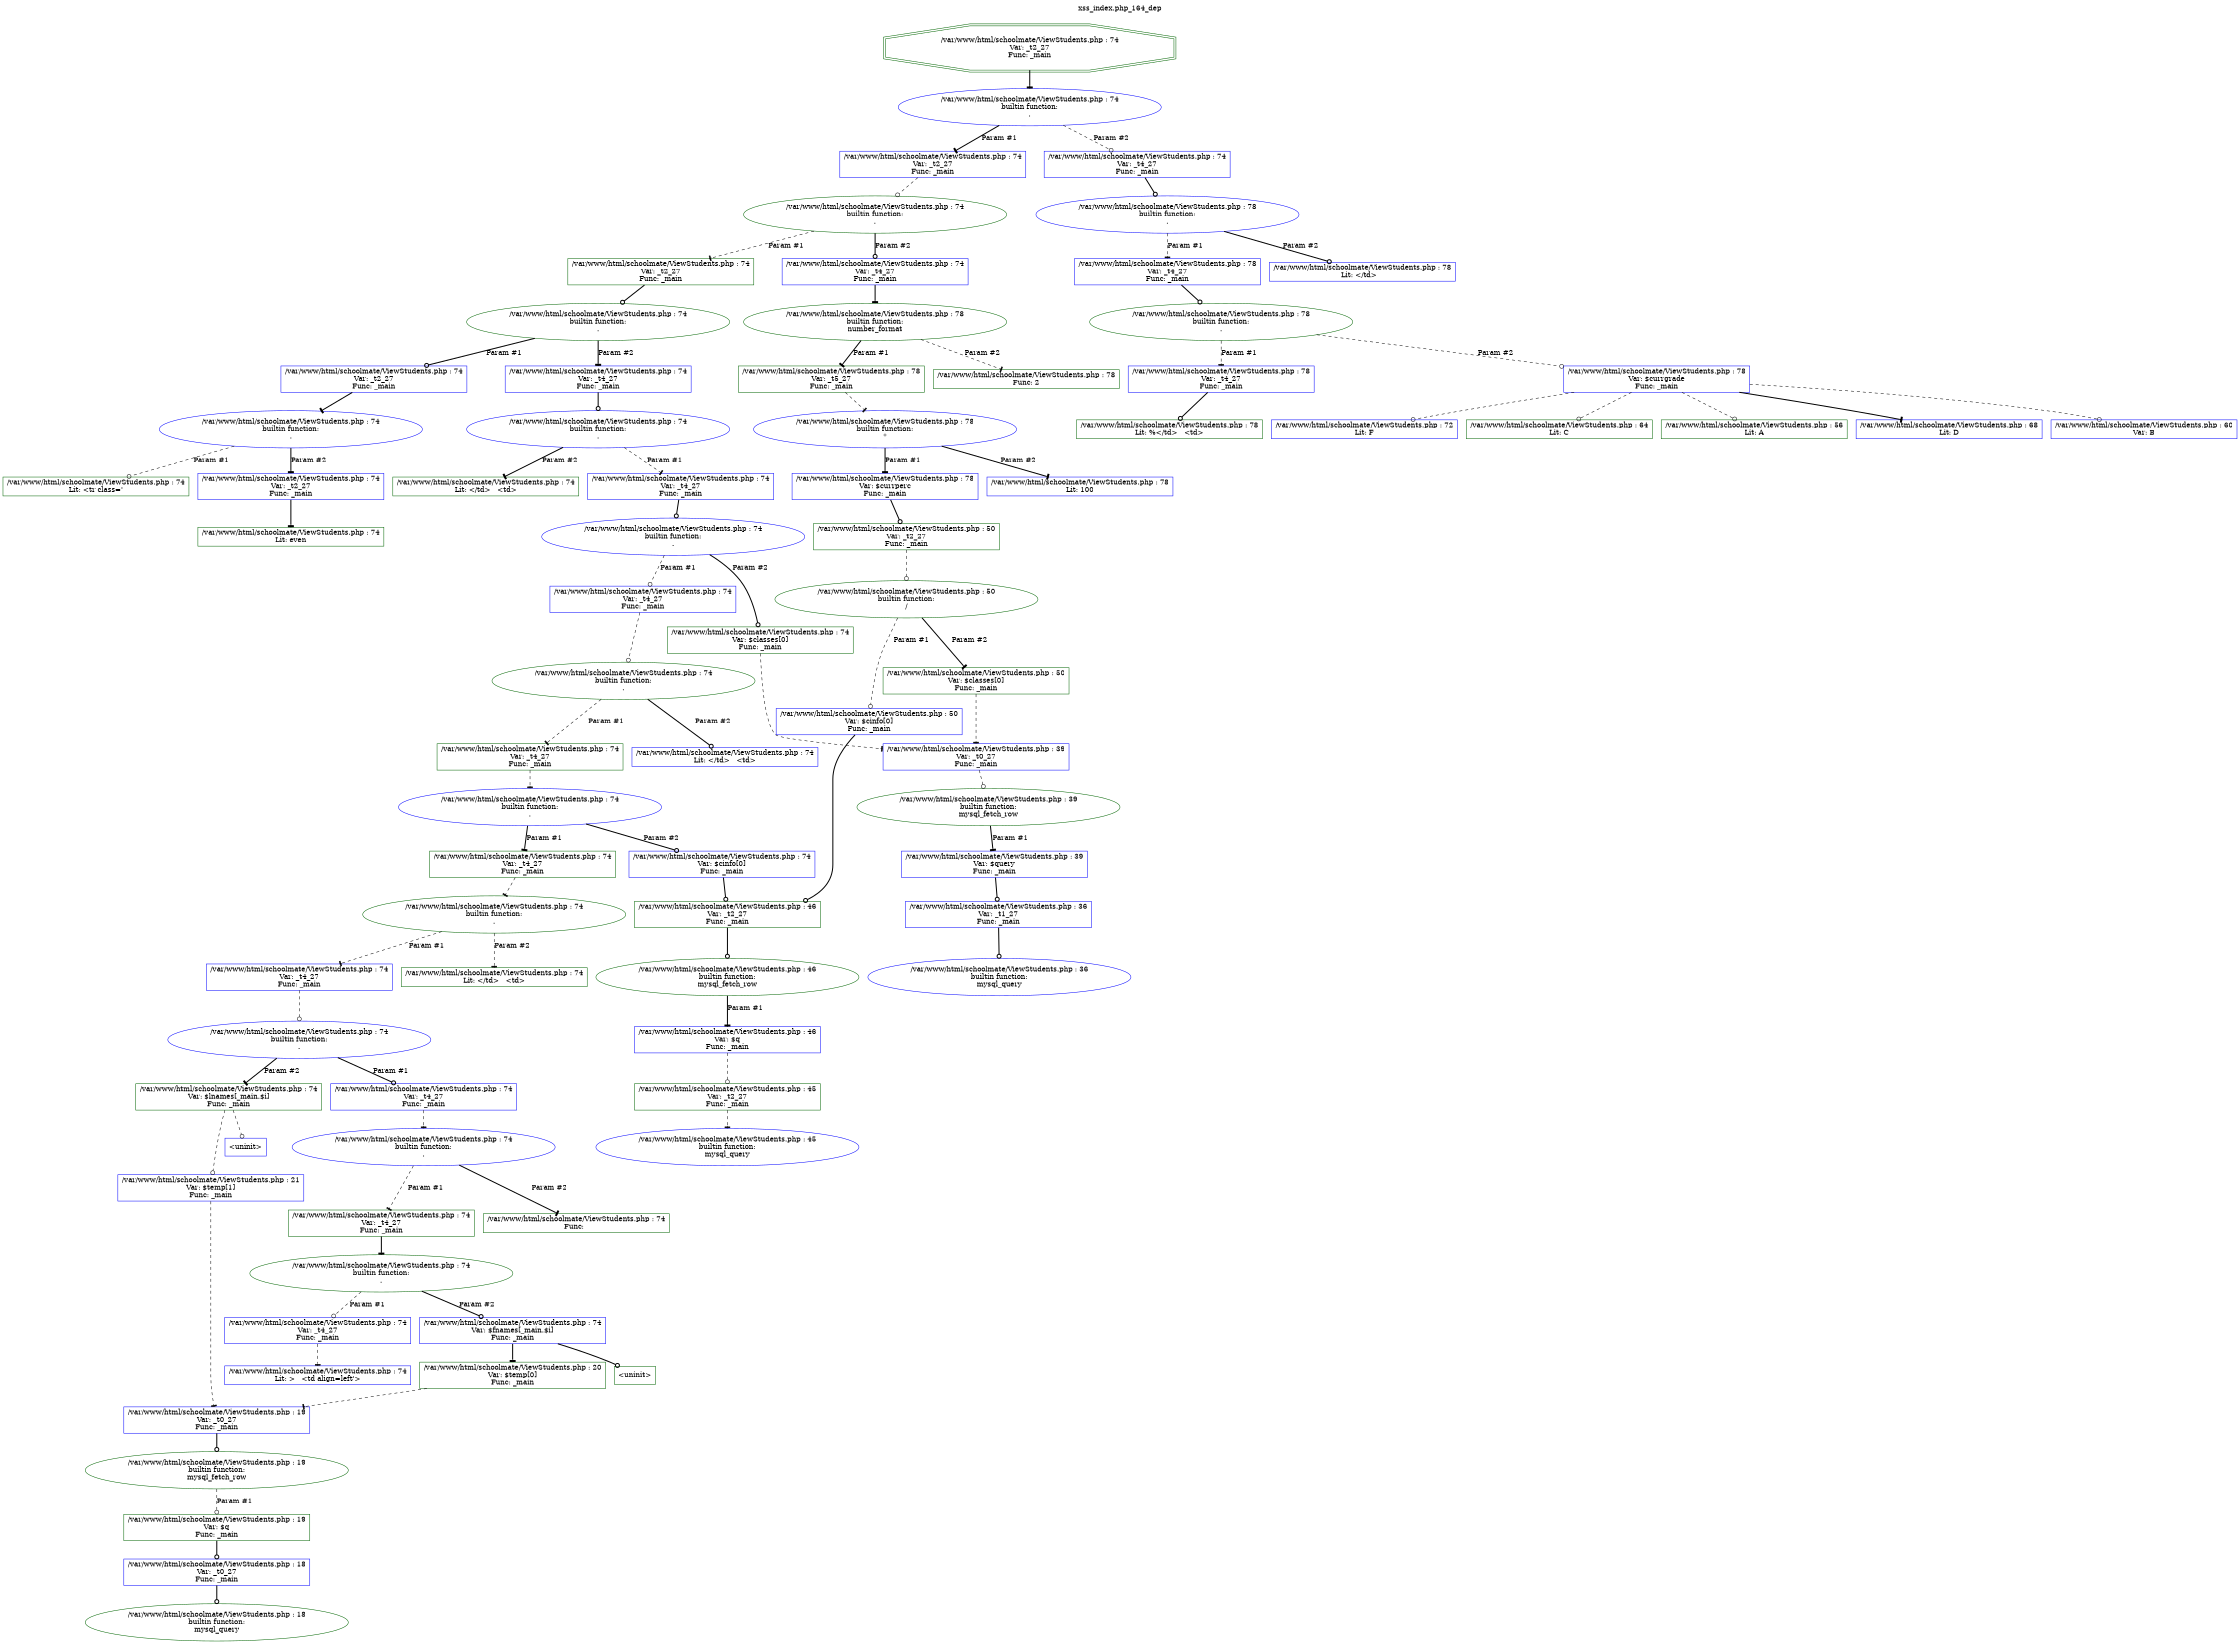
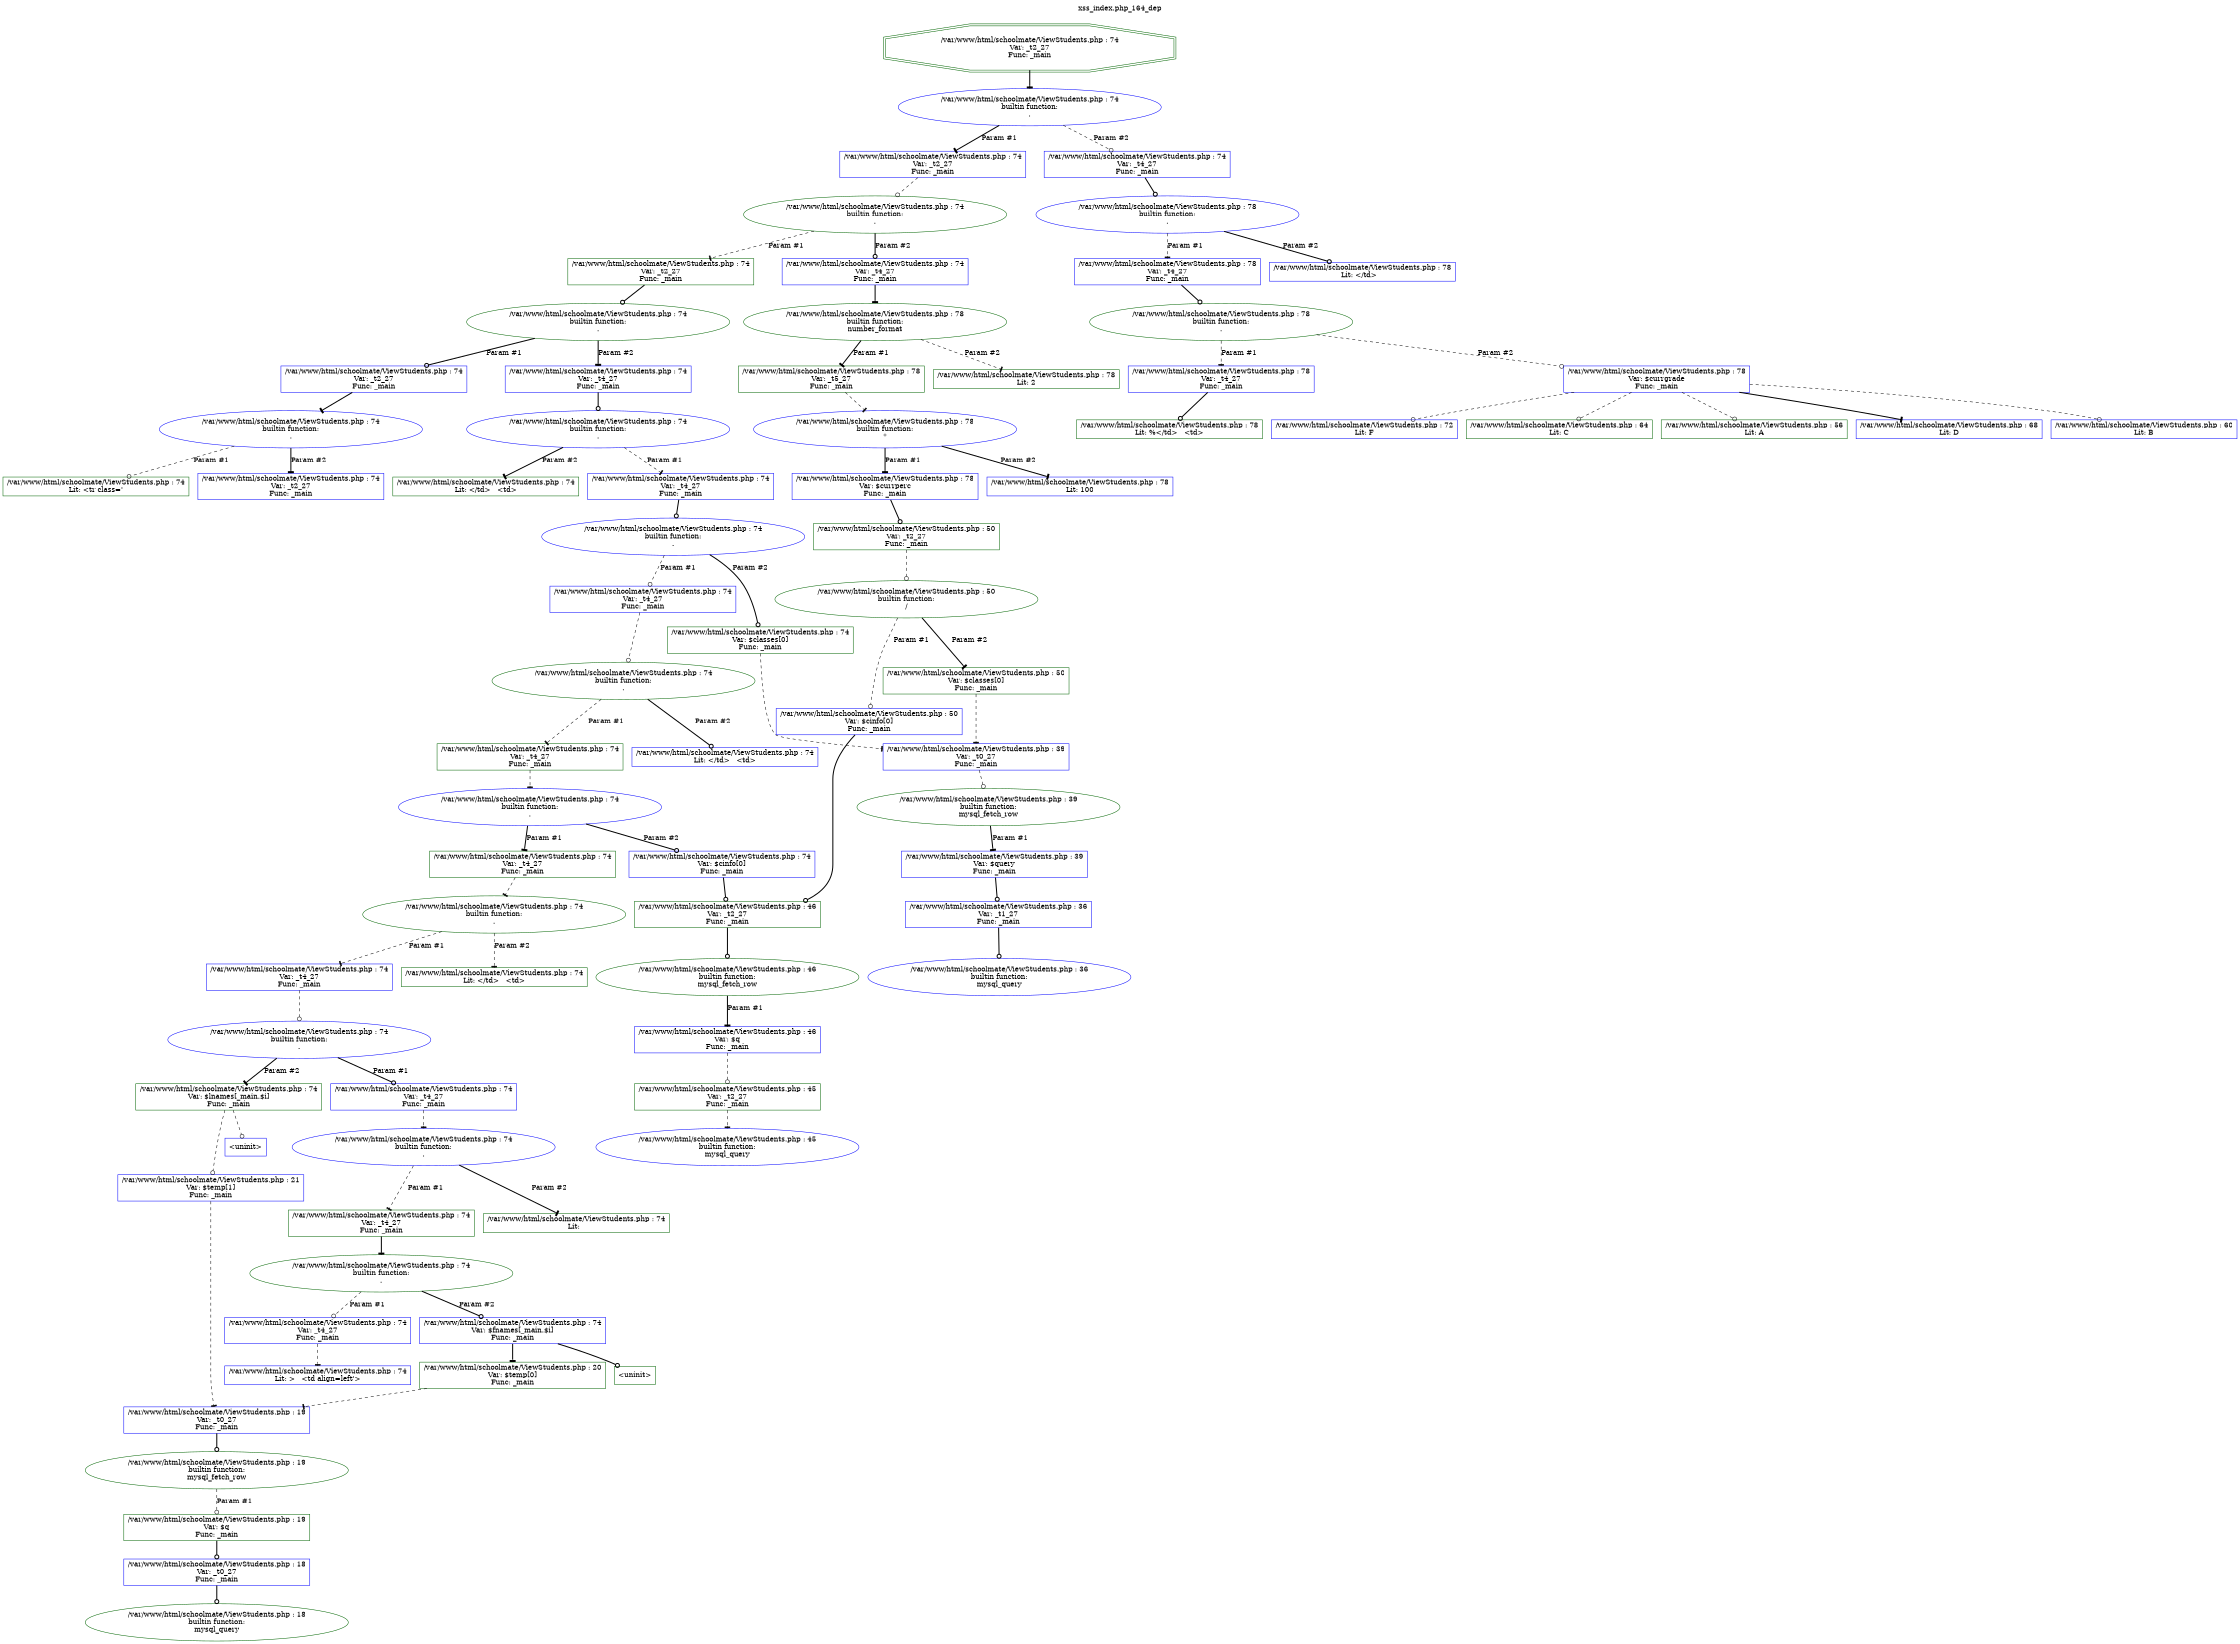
(1026, 379) -> (1026, 379)
(2144, 429) -> (2144, 429)
(291, 537) -> none
(576, 1223) -> (576, 1223)
